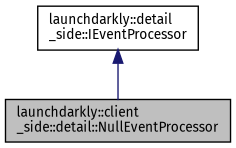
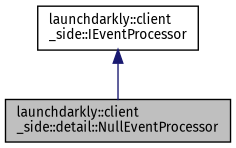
(118, 28) -> (118, 28)
